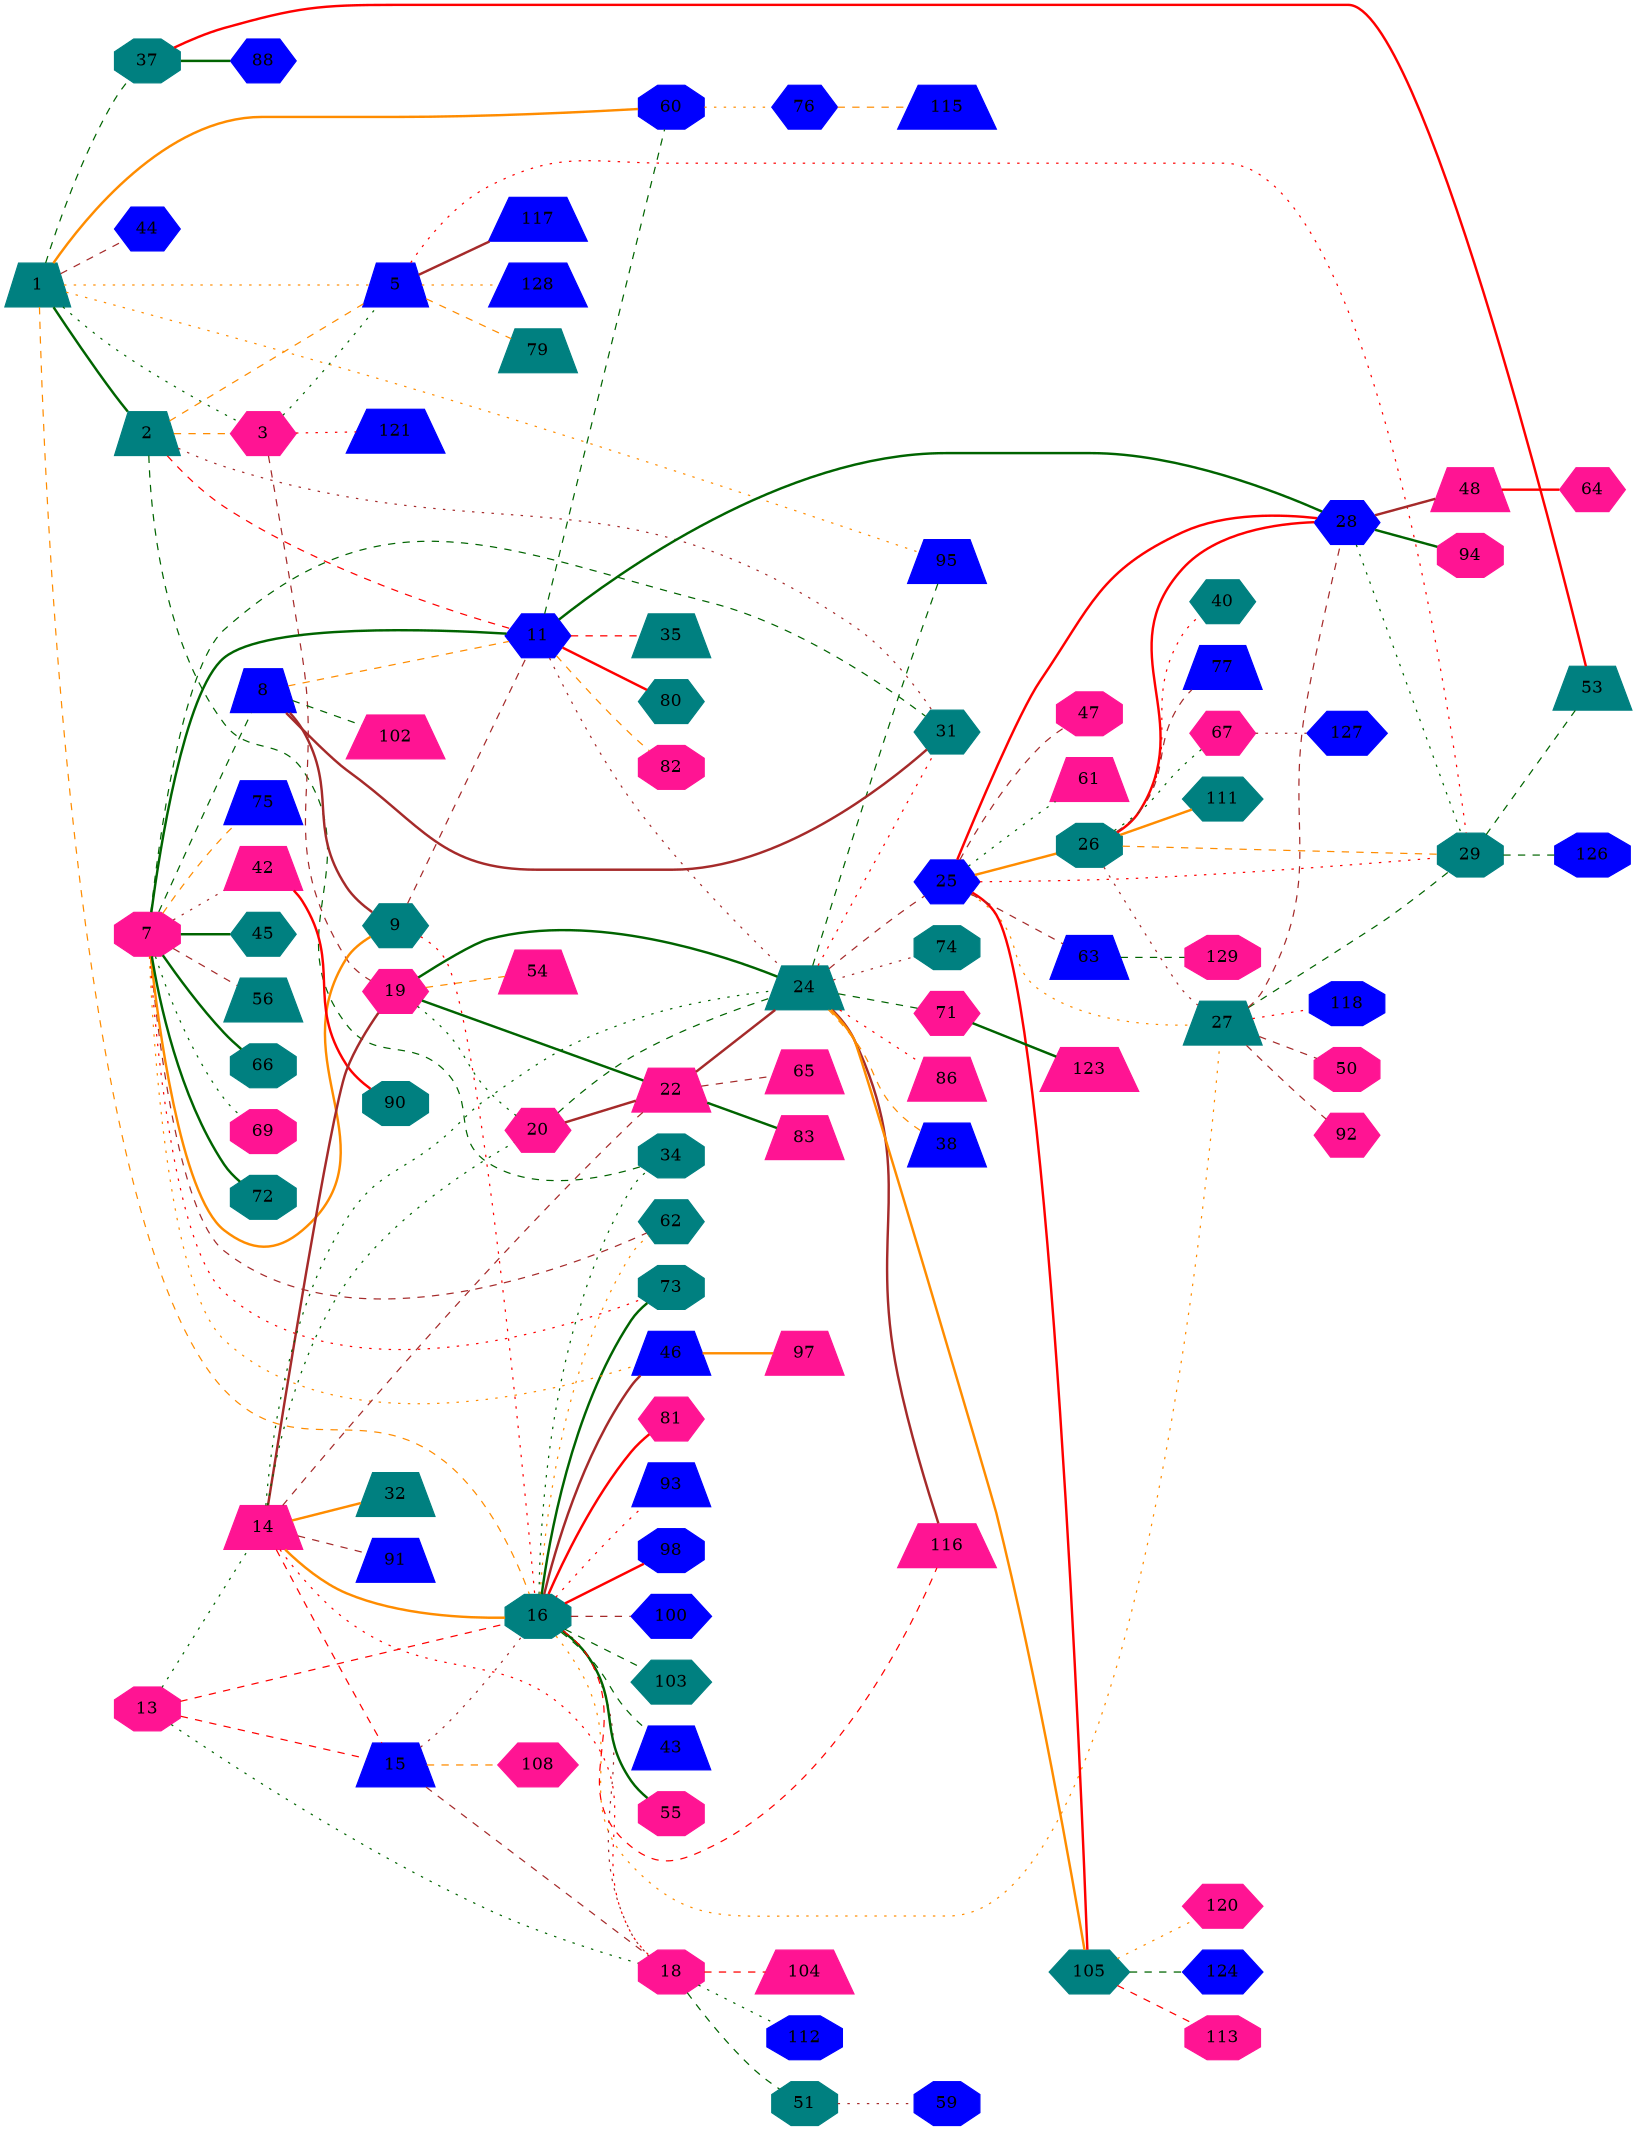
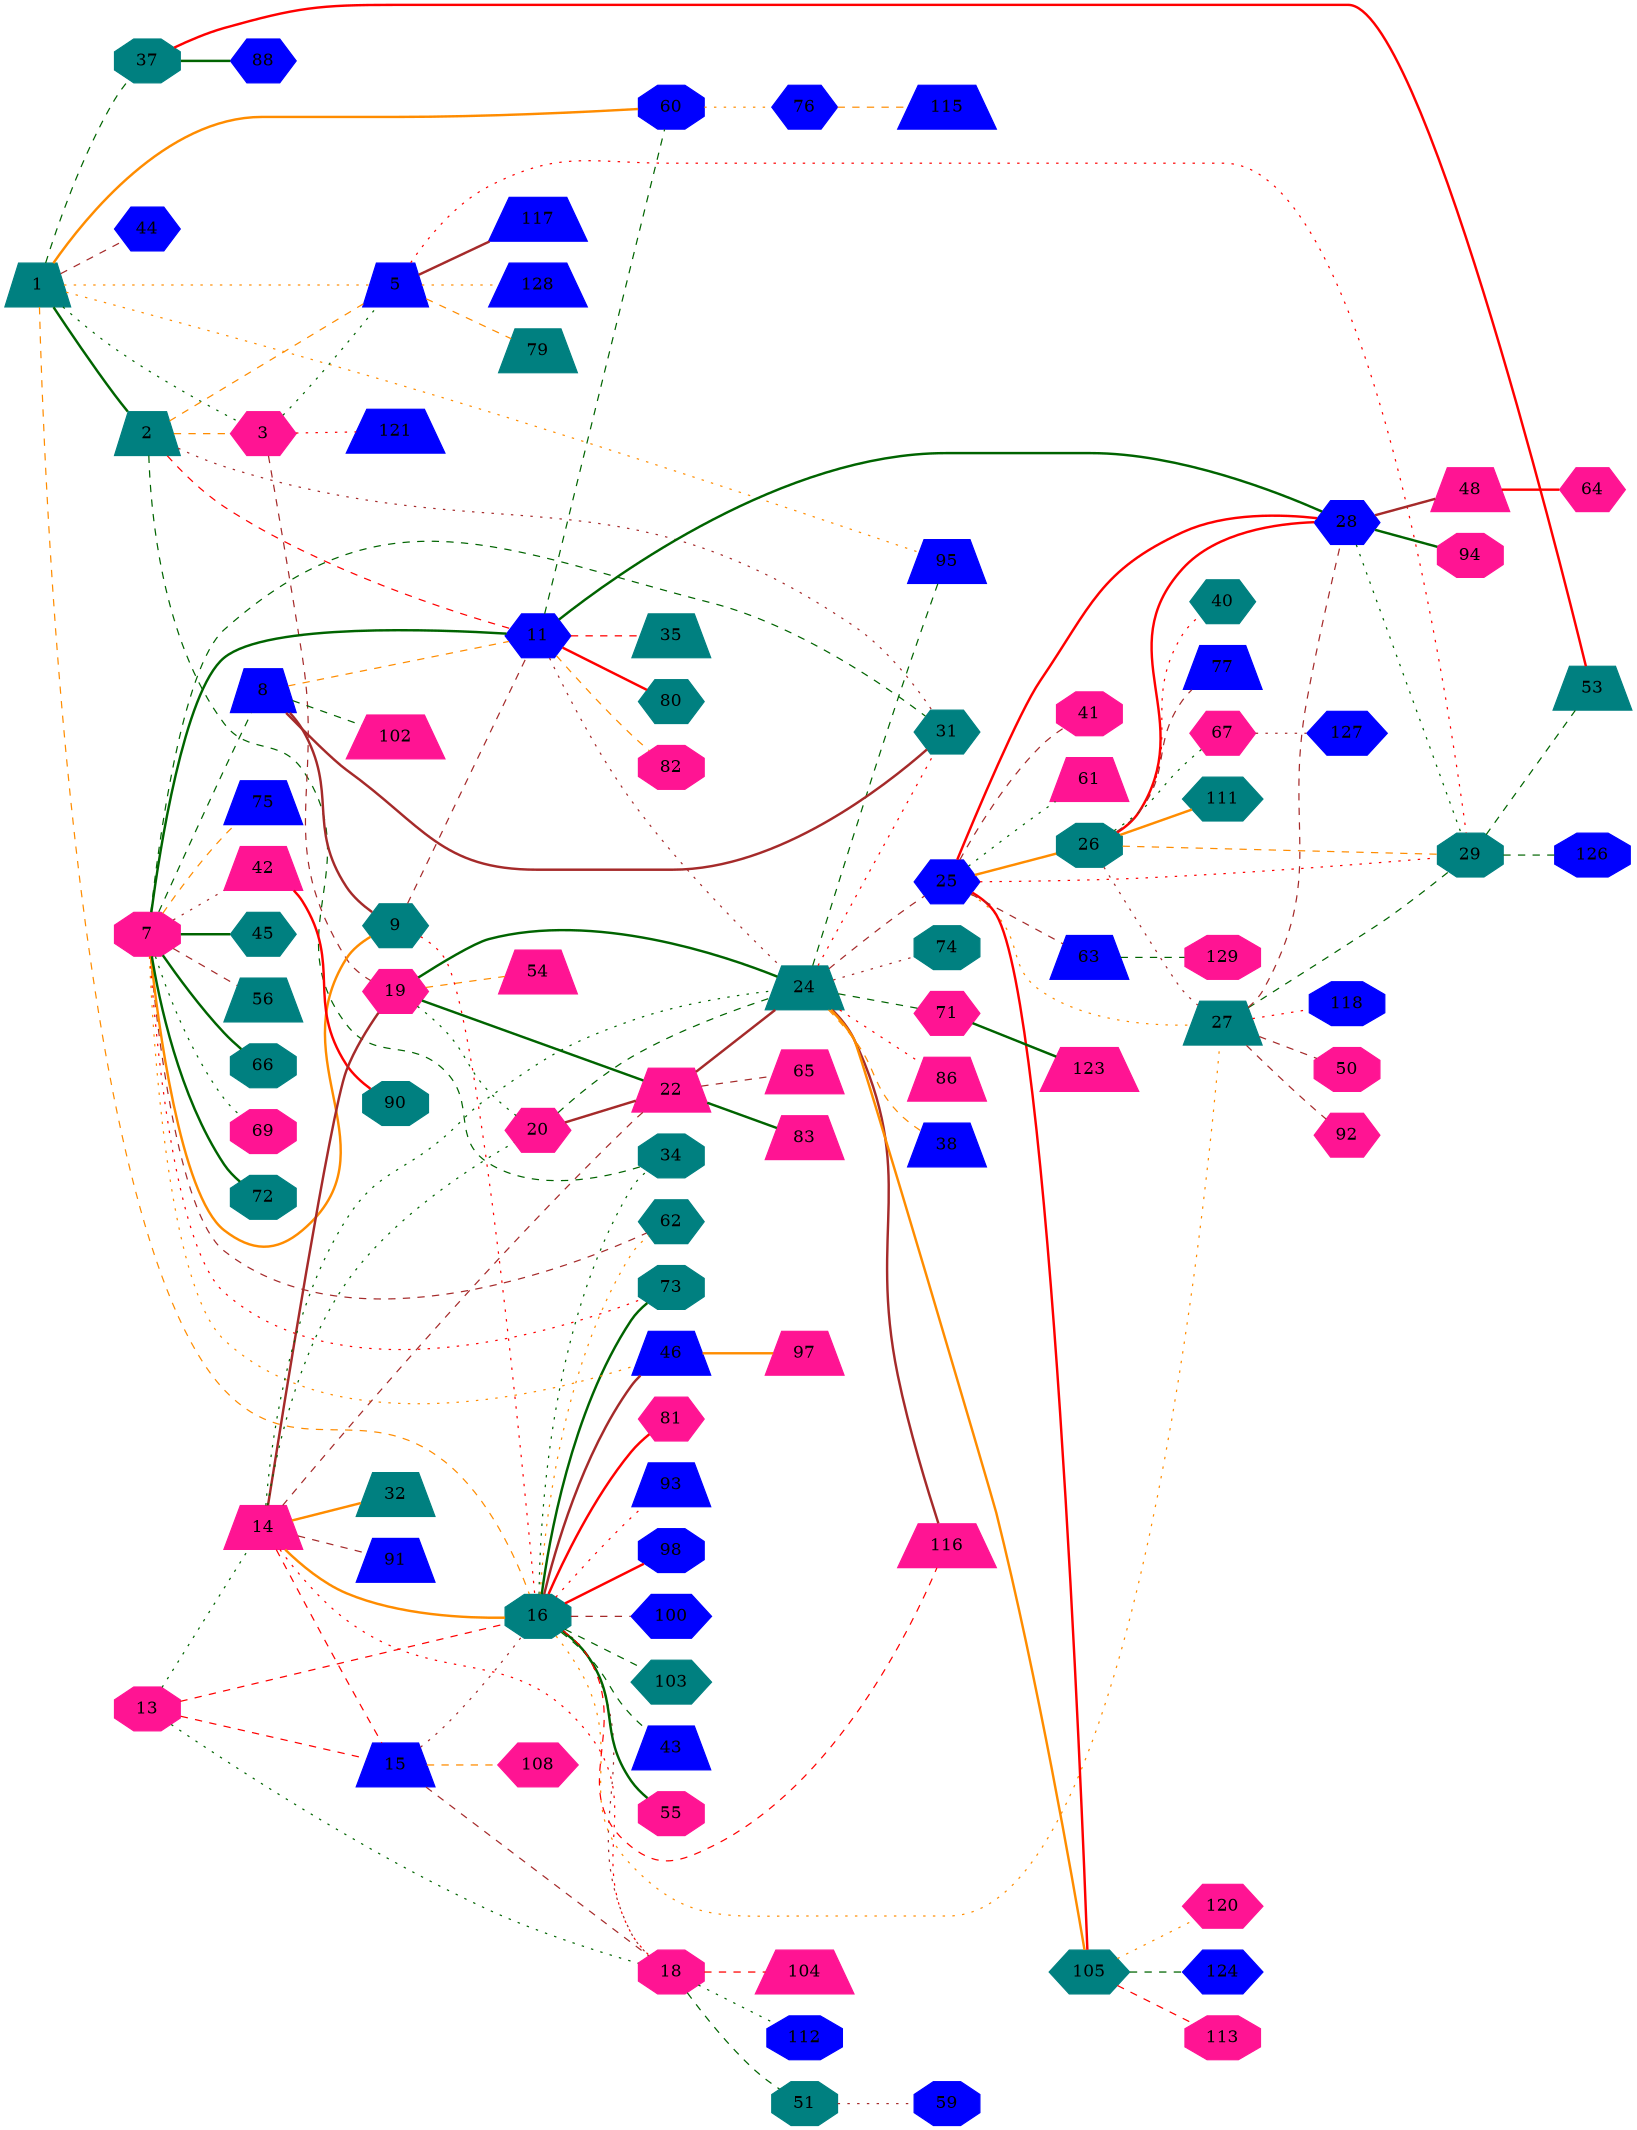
(1089, 714) -> (1089, 714)
